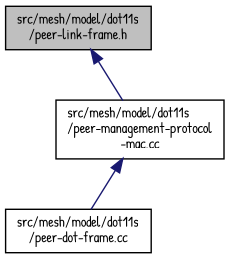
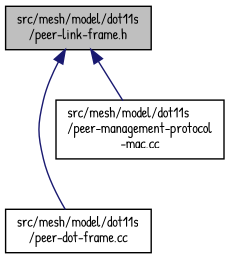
(103, 190) -> (39, 136)
